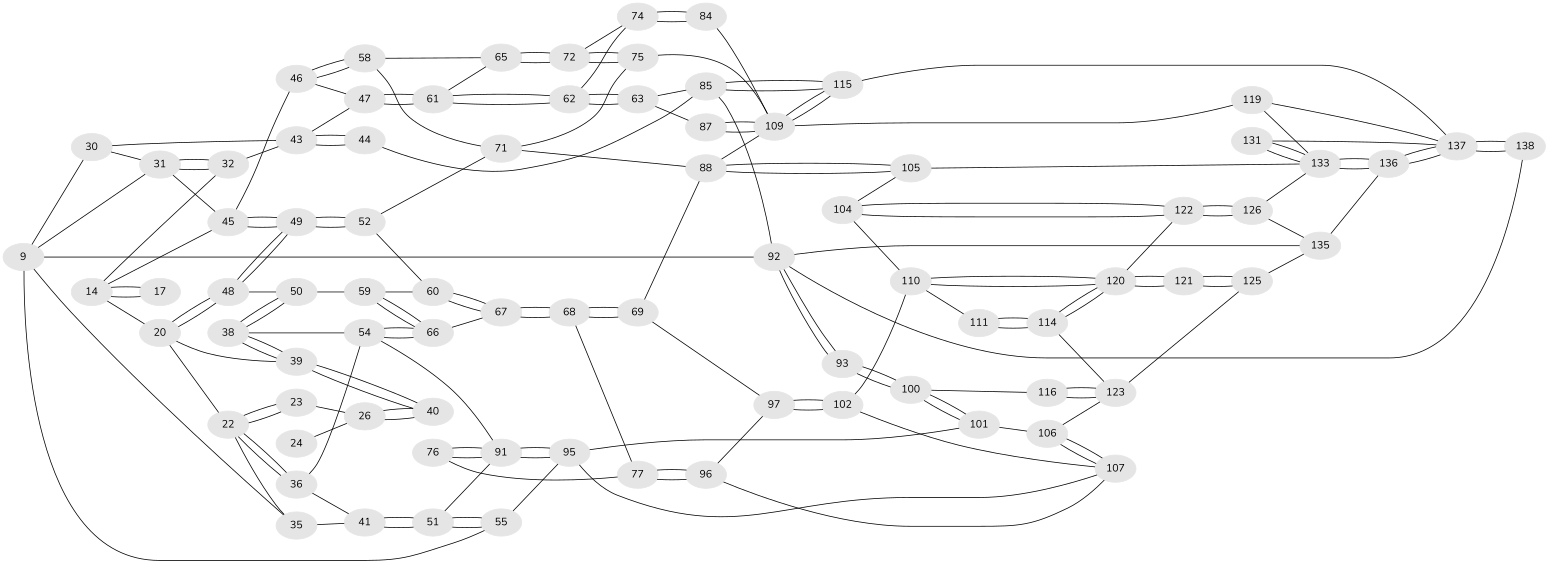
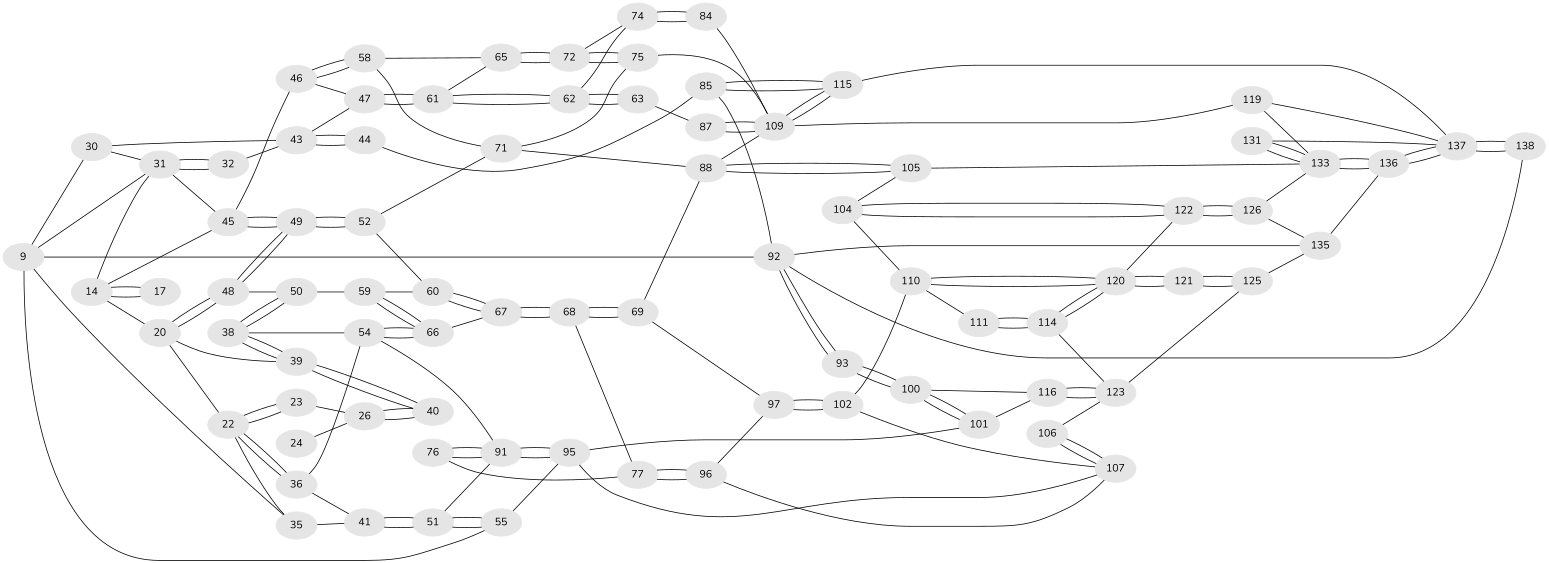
(672, 93) -> none
(159, 228) -> (120, 226)
(1013, 429) -> (1013, 409)
